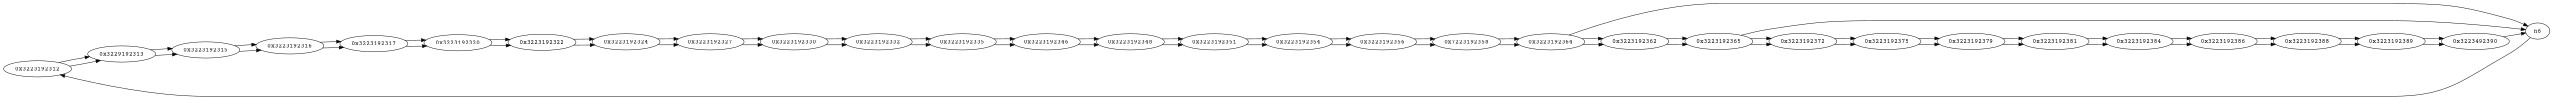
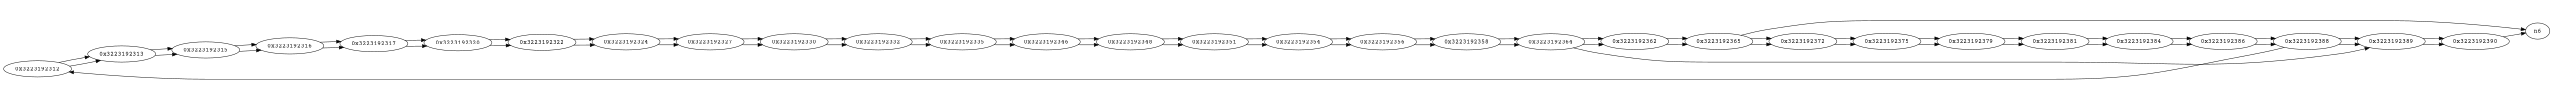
(2046, 4) -> (1969, 62)
(2475, 41) -> (2475, 41)
(1467, 42) -> (1467, 42)
(122, 54) -> (122, 54)
(1304, 96) -> (1180, 79)
